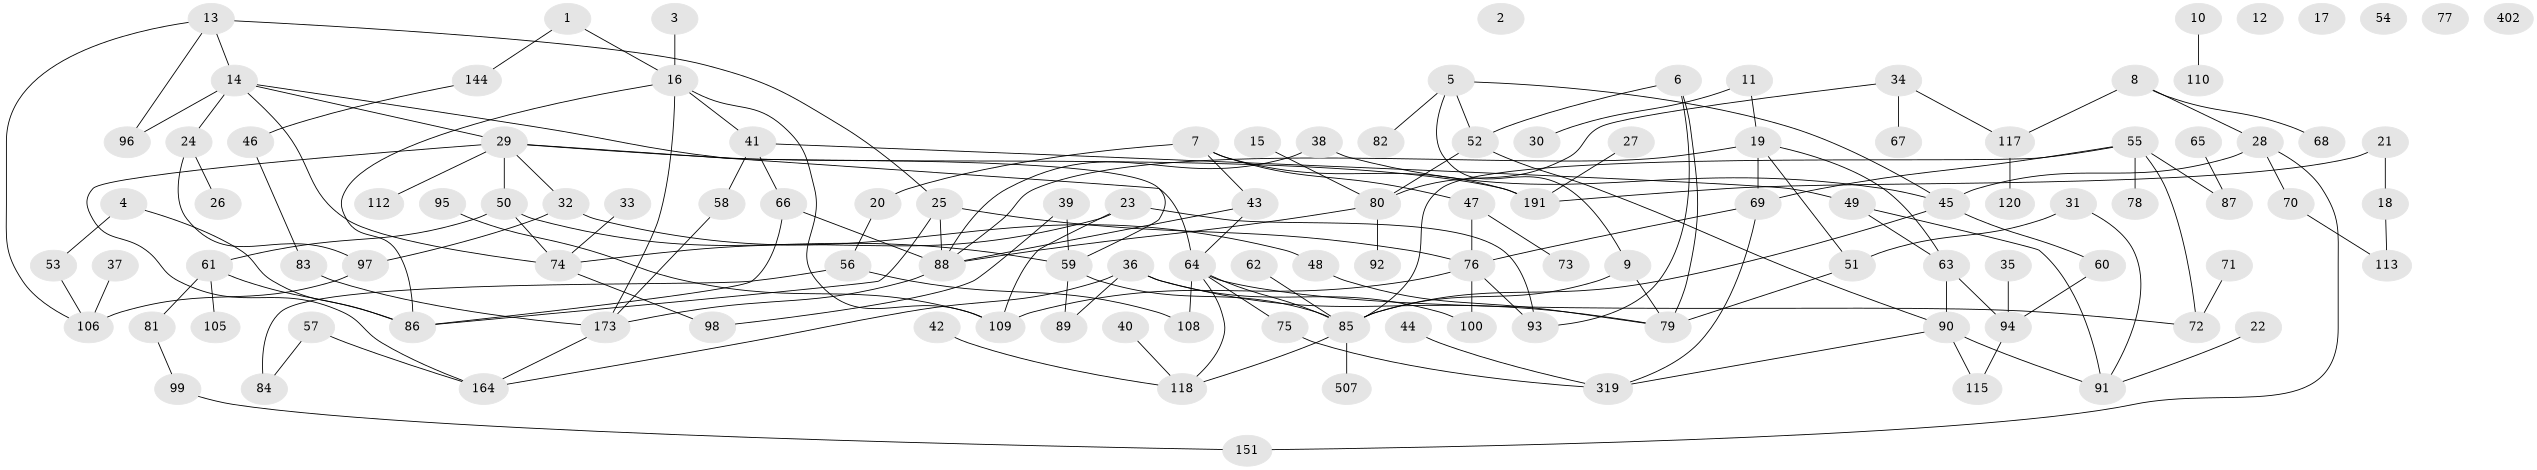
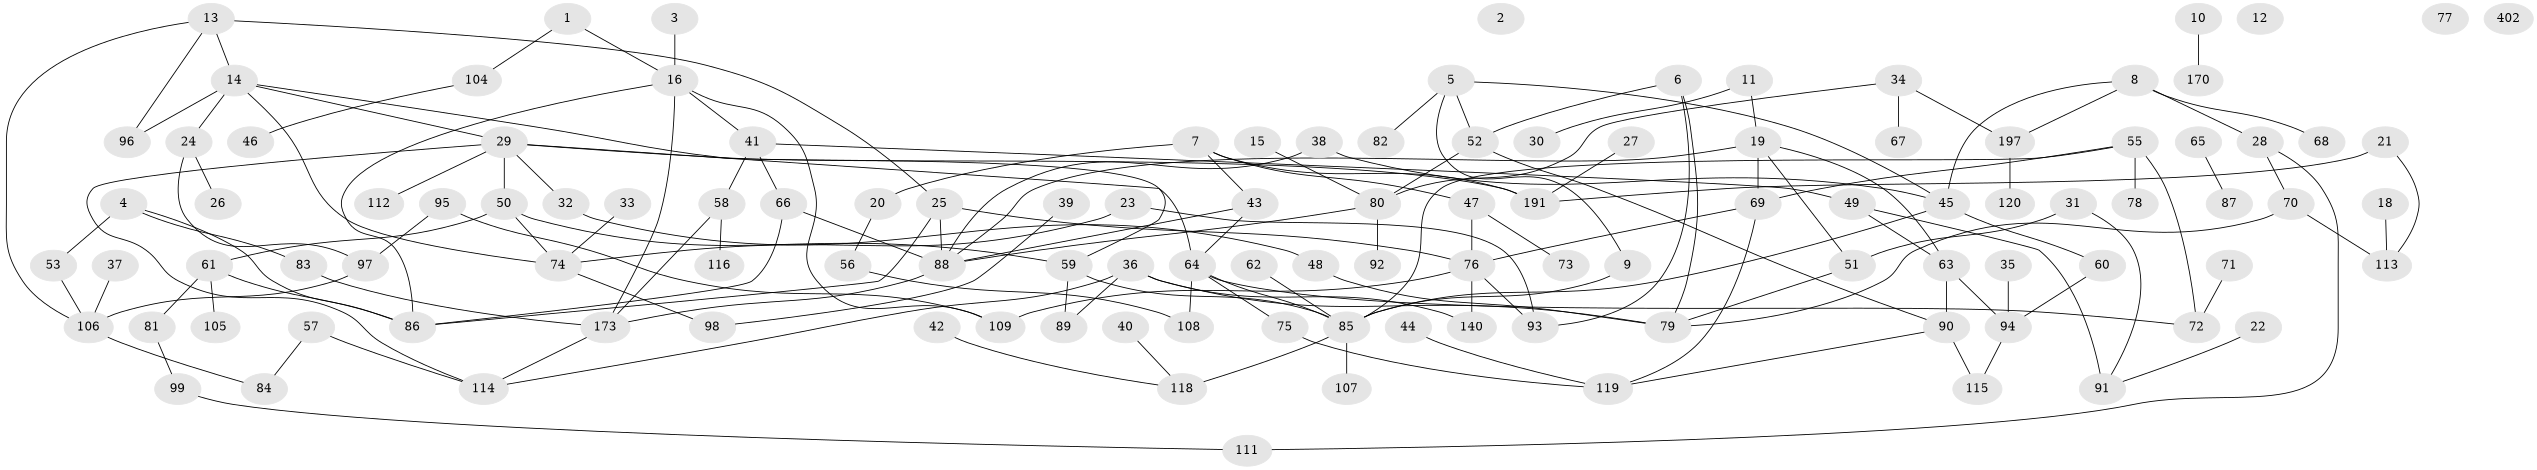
(2322, 19) -> none
(2384, 19) -> none
(477, 81) -> (477, 81)
(2198, 81) -> (2198, 81)
(2010, 142) -> (2010, 142)
(2168, 164) -> none
(2103, 173) -> (2009, 106)
(2385, 173) -> (2419, 204)
(277, 204) -> (232, 239)
(1068, 235) -> none
(469, 240) -> (412, 228)
(1027, 264) -> none
none -> (719, 266)
(519, 286) -> (175, 362)
(1649, 298) -> (2048, 223)
(1472, 327) -> (1472, 327)
(1225, 330) -> none
(2023, 361) -> none
(484, 389) -> (484, 389)
(1347, 389) -> (1347, 389)
(1608, 389) -> (1608, 389)
(1247, 451) -> (1247, 451)
